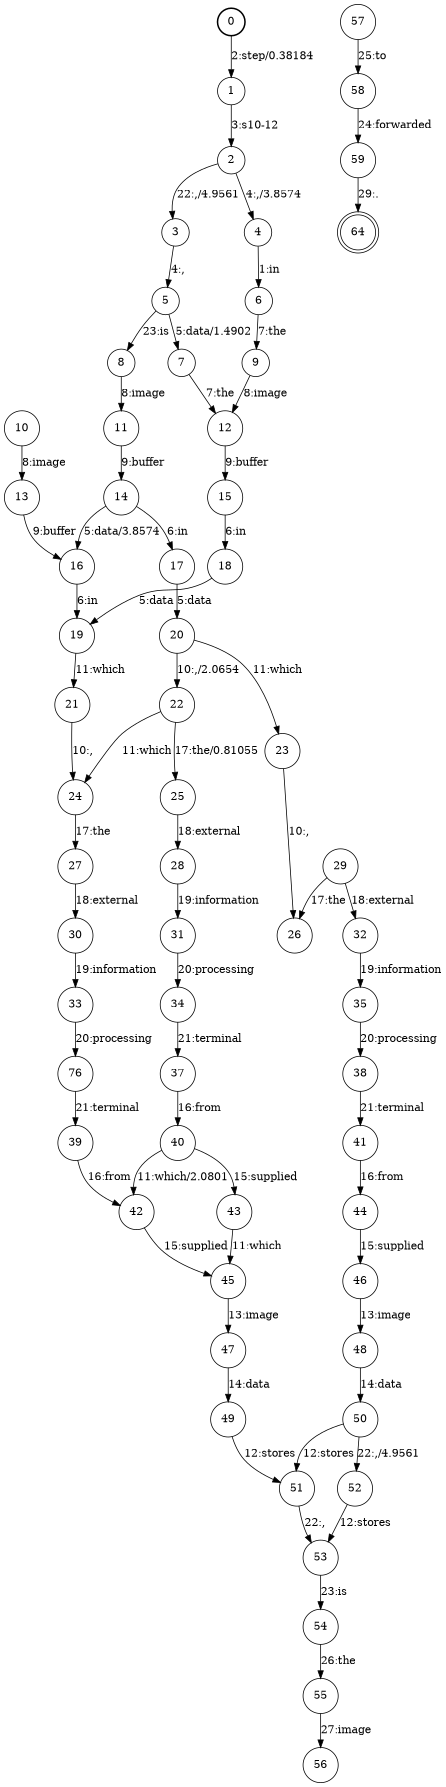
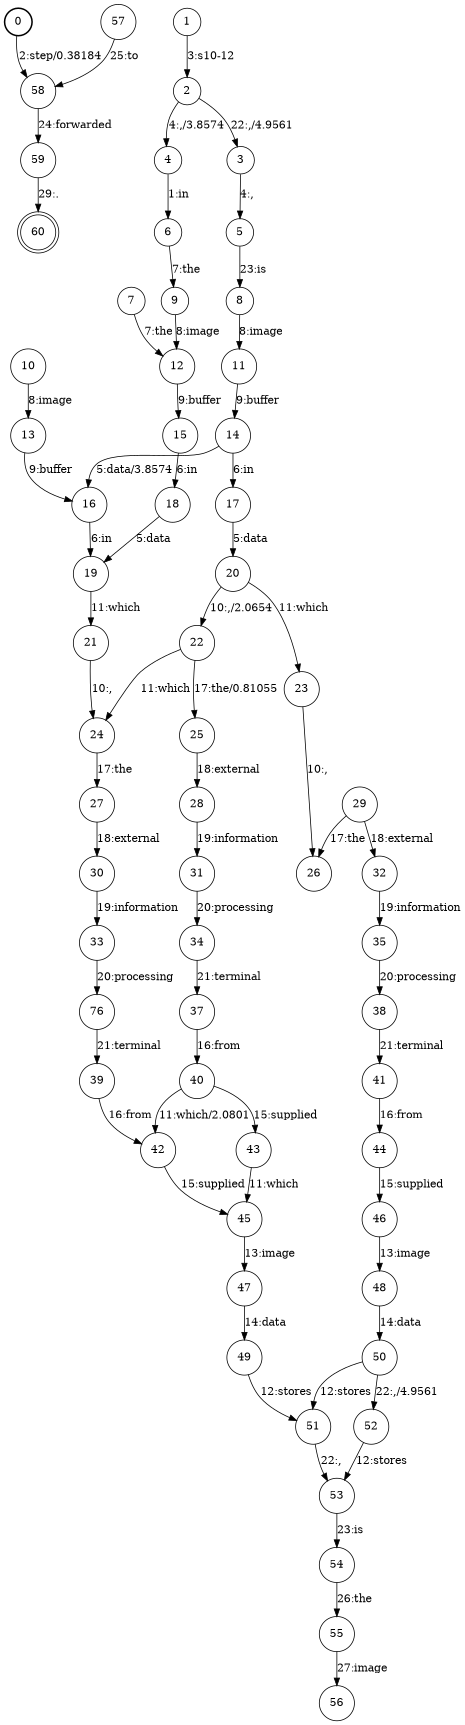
(231, 53) -> (17, 54)
(358, 232) -> (38, 232)
(173, 328) -> none
